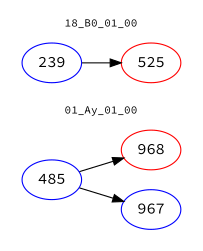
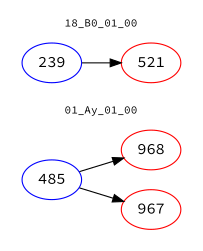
(151, 63) -> (151, 63)
(151, 210) -> (151, 210)
